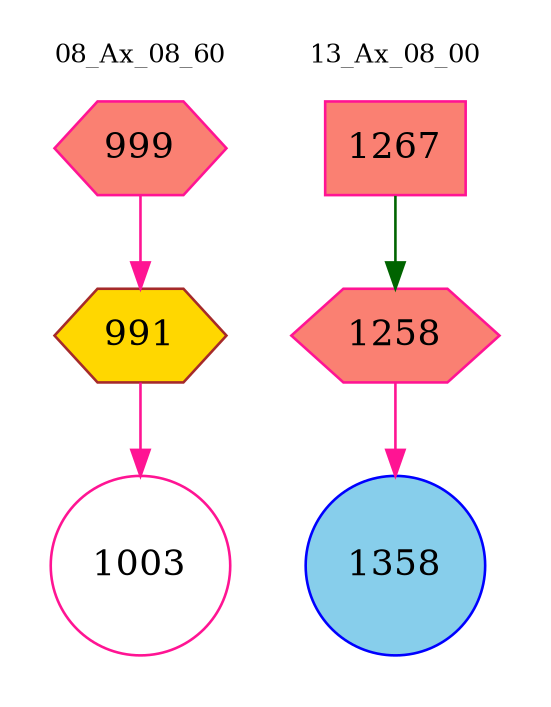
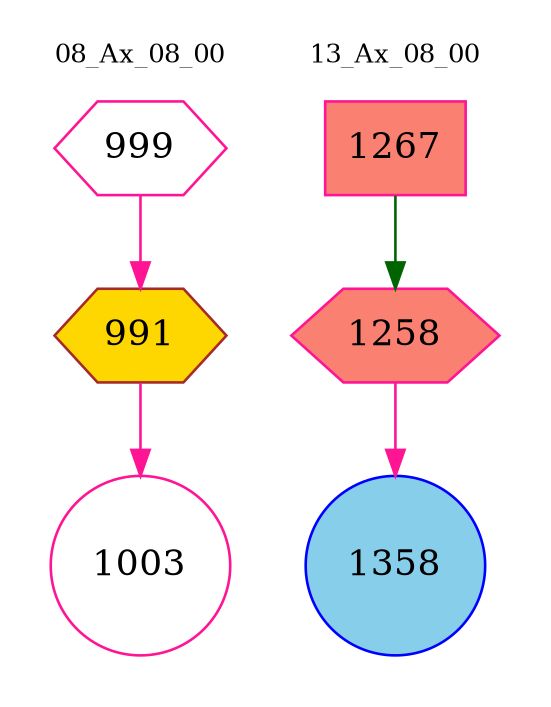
(140, 56) -> (140, 56)
(140, 148) -> (140, 148)
